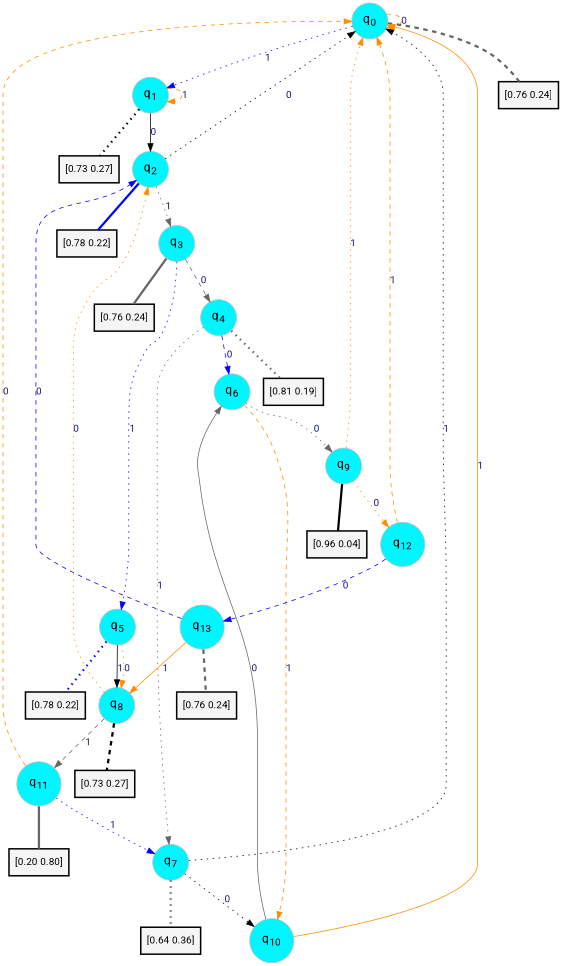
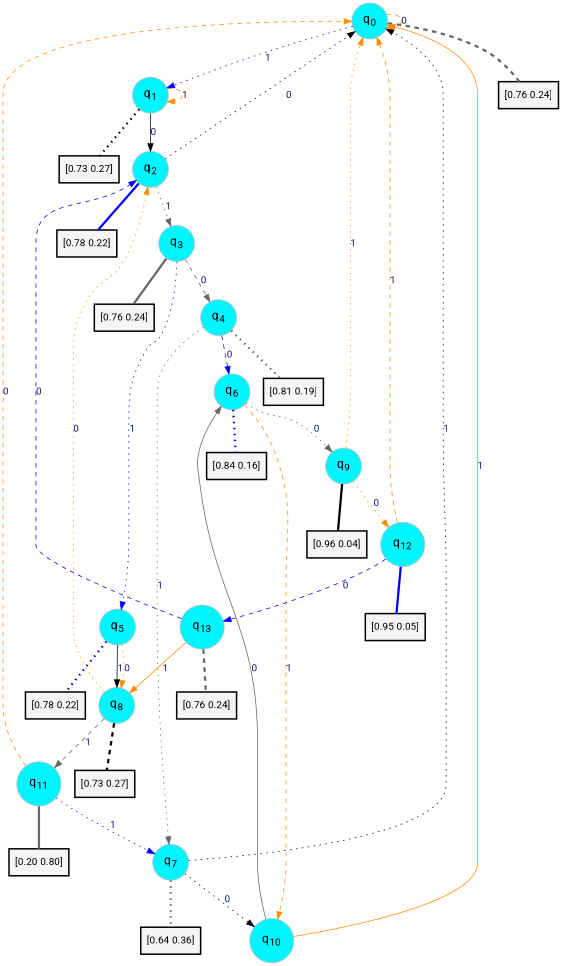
none -> (237, 466)
none -> (395, 627)
